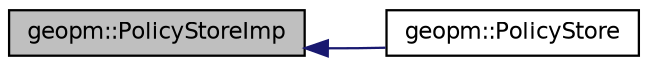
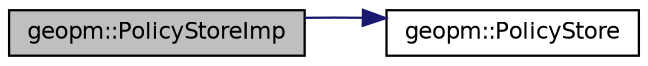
(357, 48) -> (334, 18)
